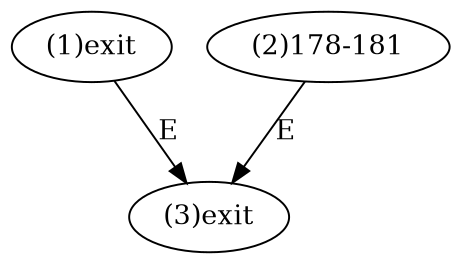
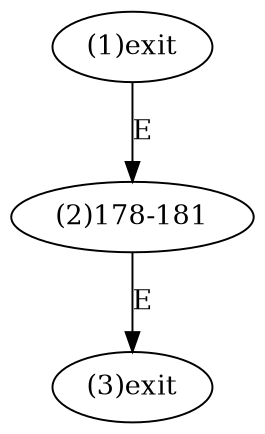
(145, 124) -> (132, 122)
